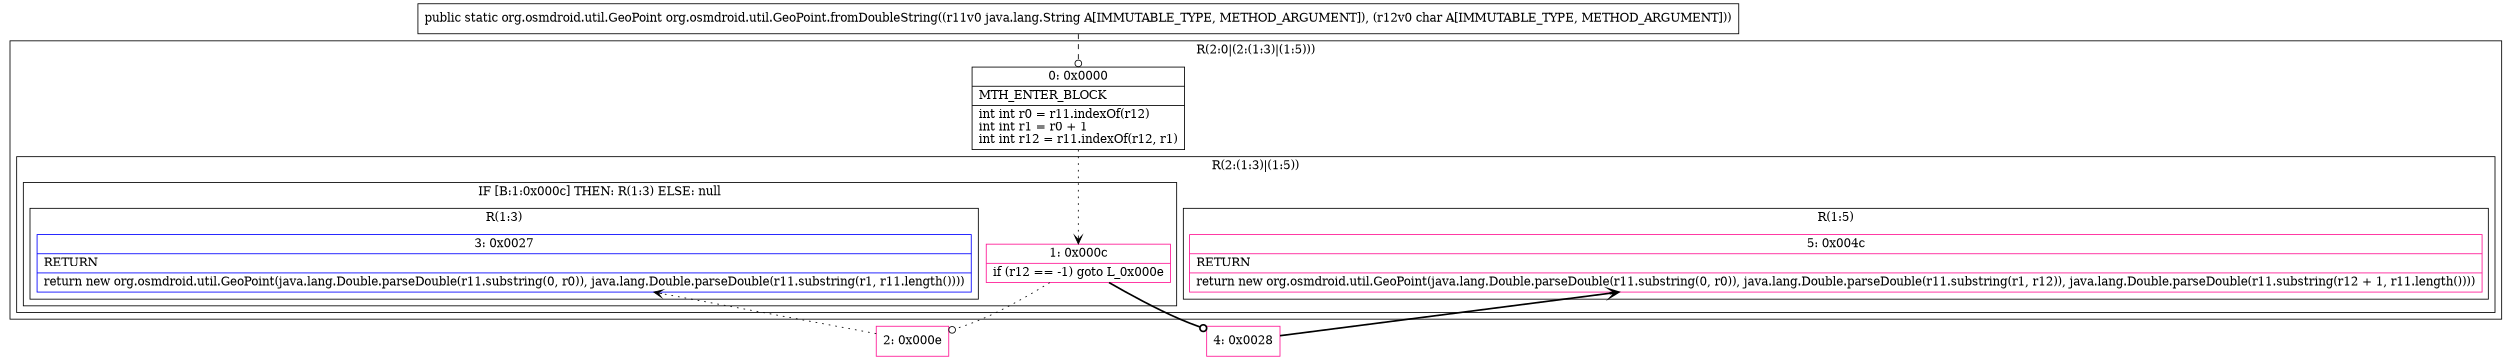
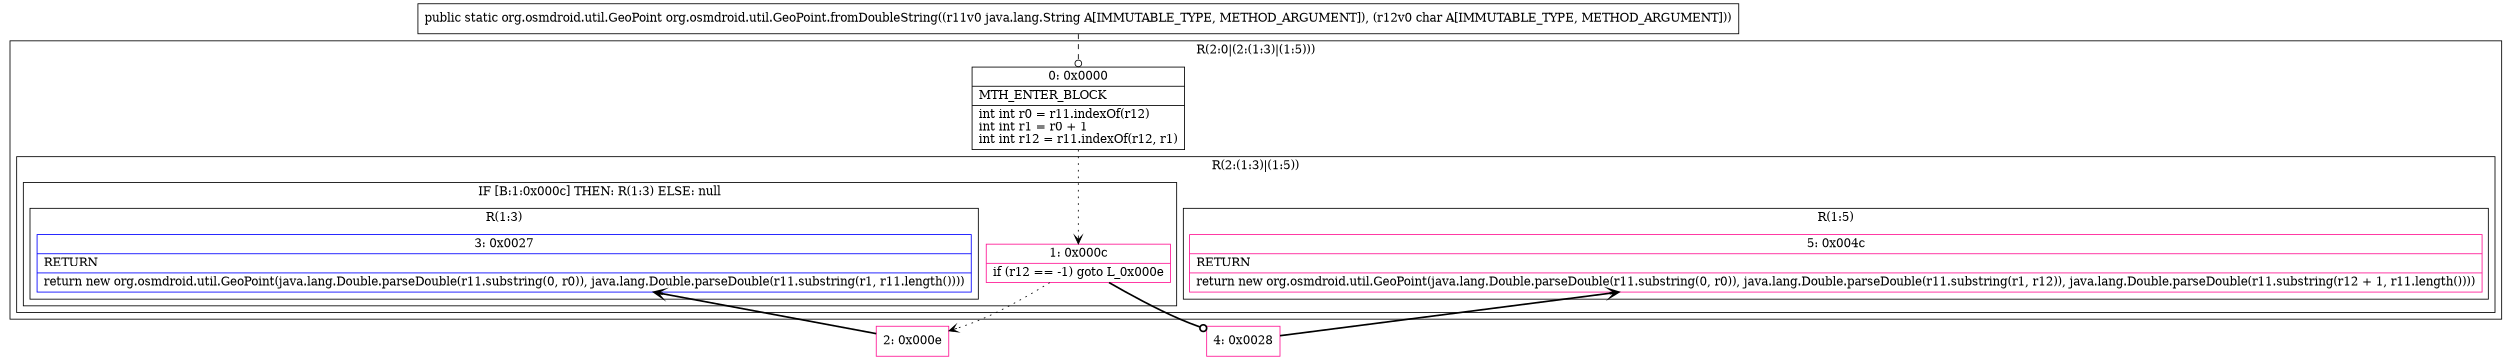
(1020, 300) -> (1021, 300)
(769, 314) -> (769, 314)
